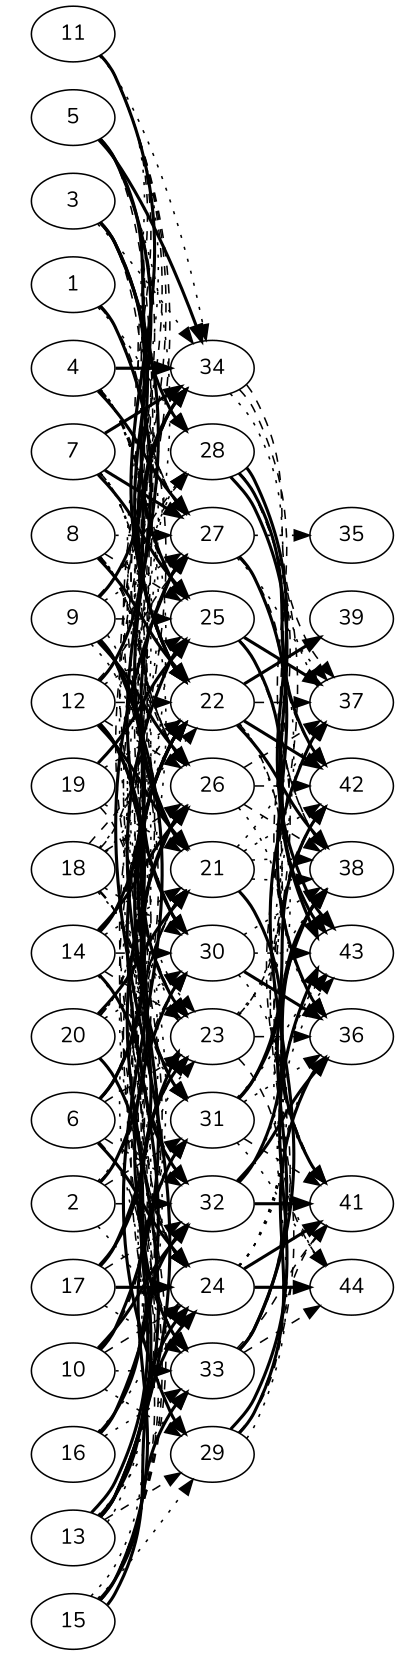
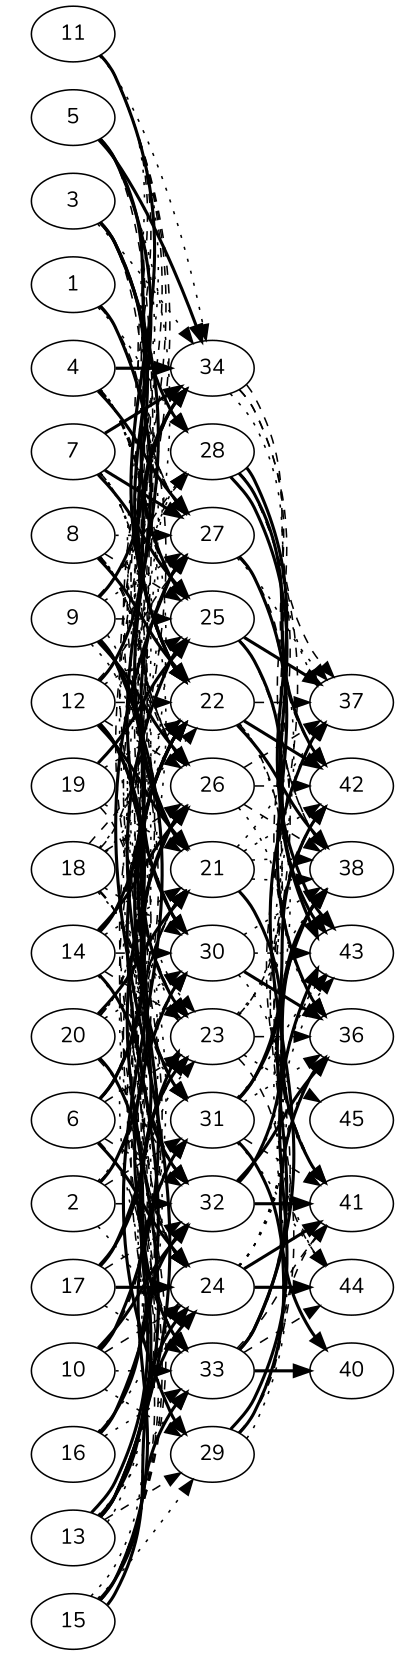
(144, 444) -> (144, 444)
(352, 535) -> none
none -> (282, 569)
(352, 619) -> none
none -> (139, 1113)
none -> (352, 1120)
none -> (352, 1371)
